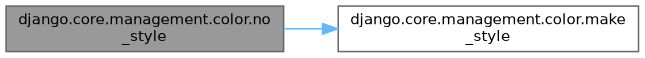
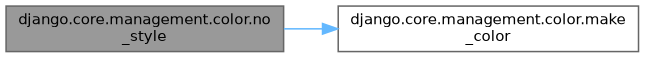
(488, 29) -> (488, 29)
